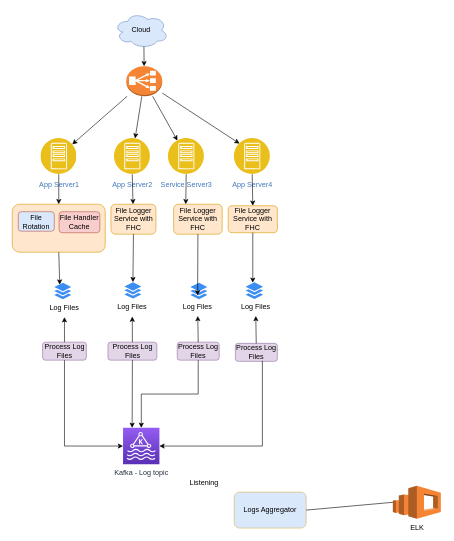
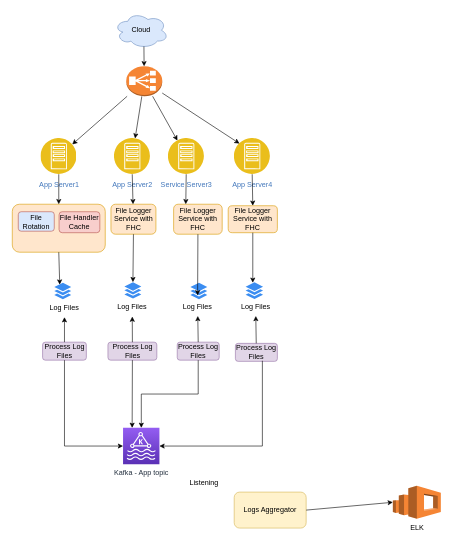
(142, 473) -> (142, 473)
(389, 503) -> (387, 503)
(270, 510) -> (270, 510)
